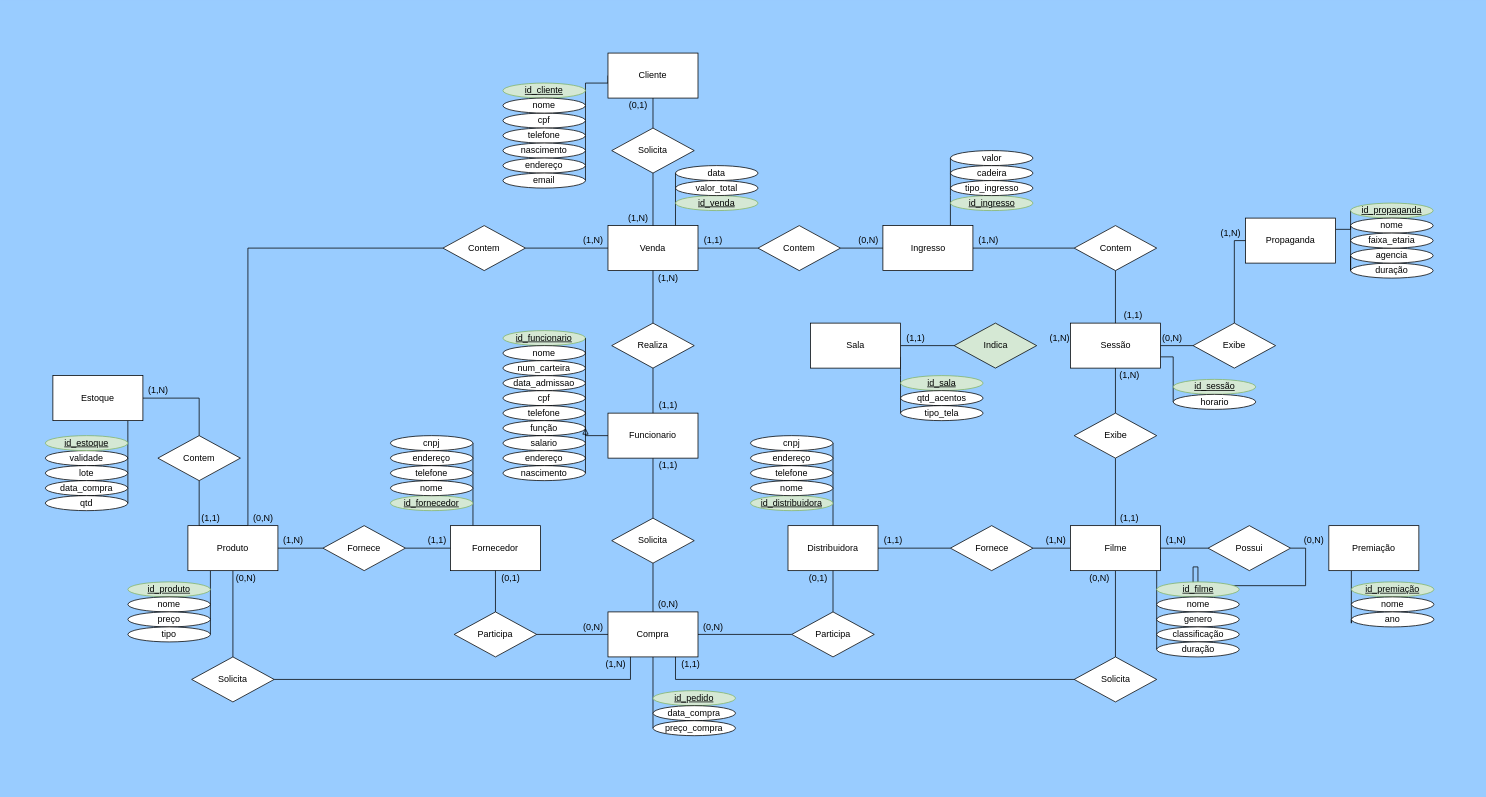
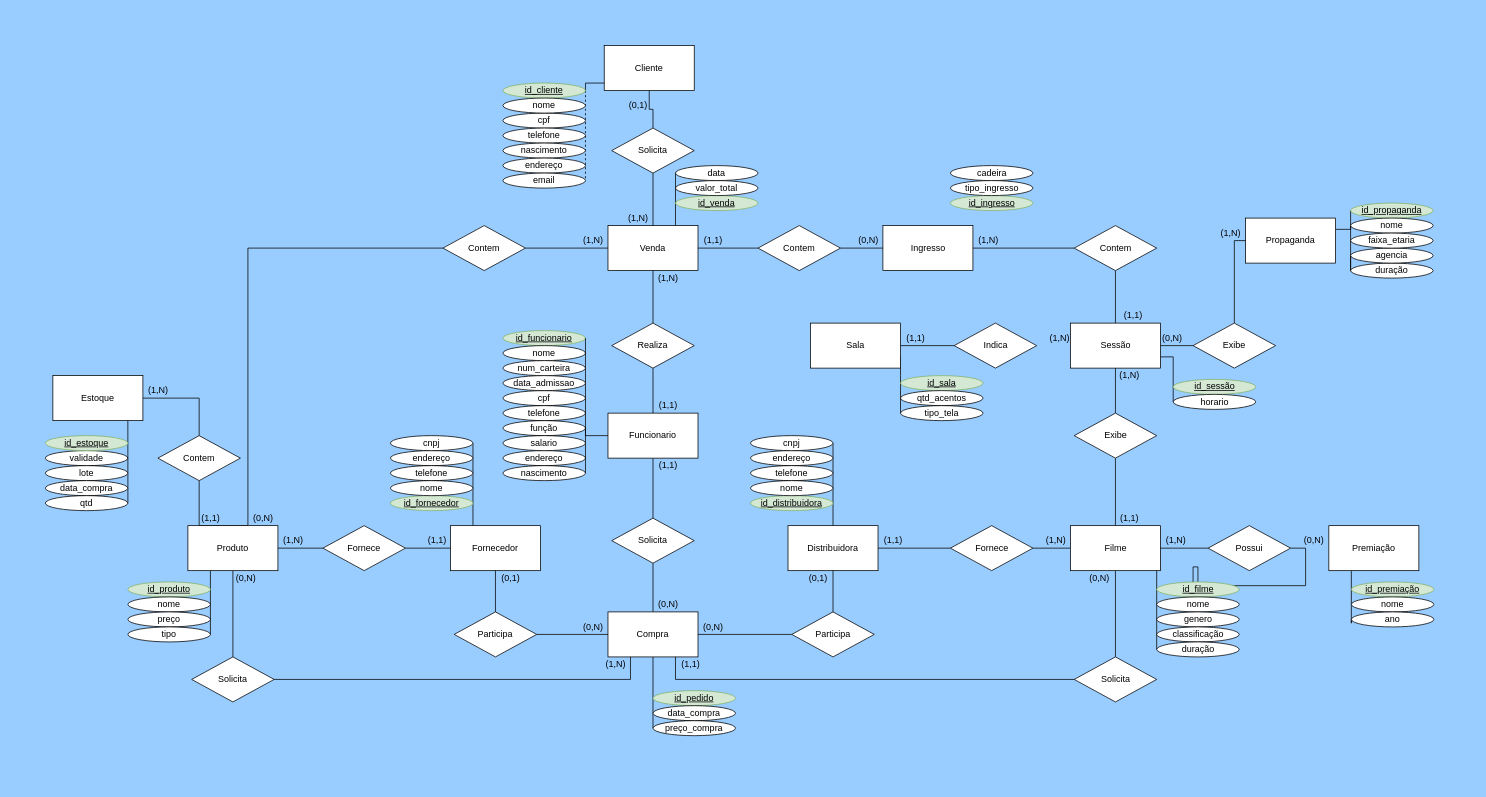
(653, 75) -> (649, 68)
(585, 135) -> (585, 135)
(992, 158) -> none
(950, 192) -> none
(995, 345) -> (995, 345)
(588, 435) -> (588, 435)
